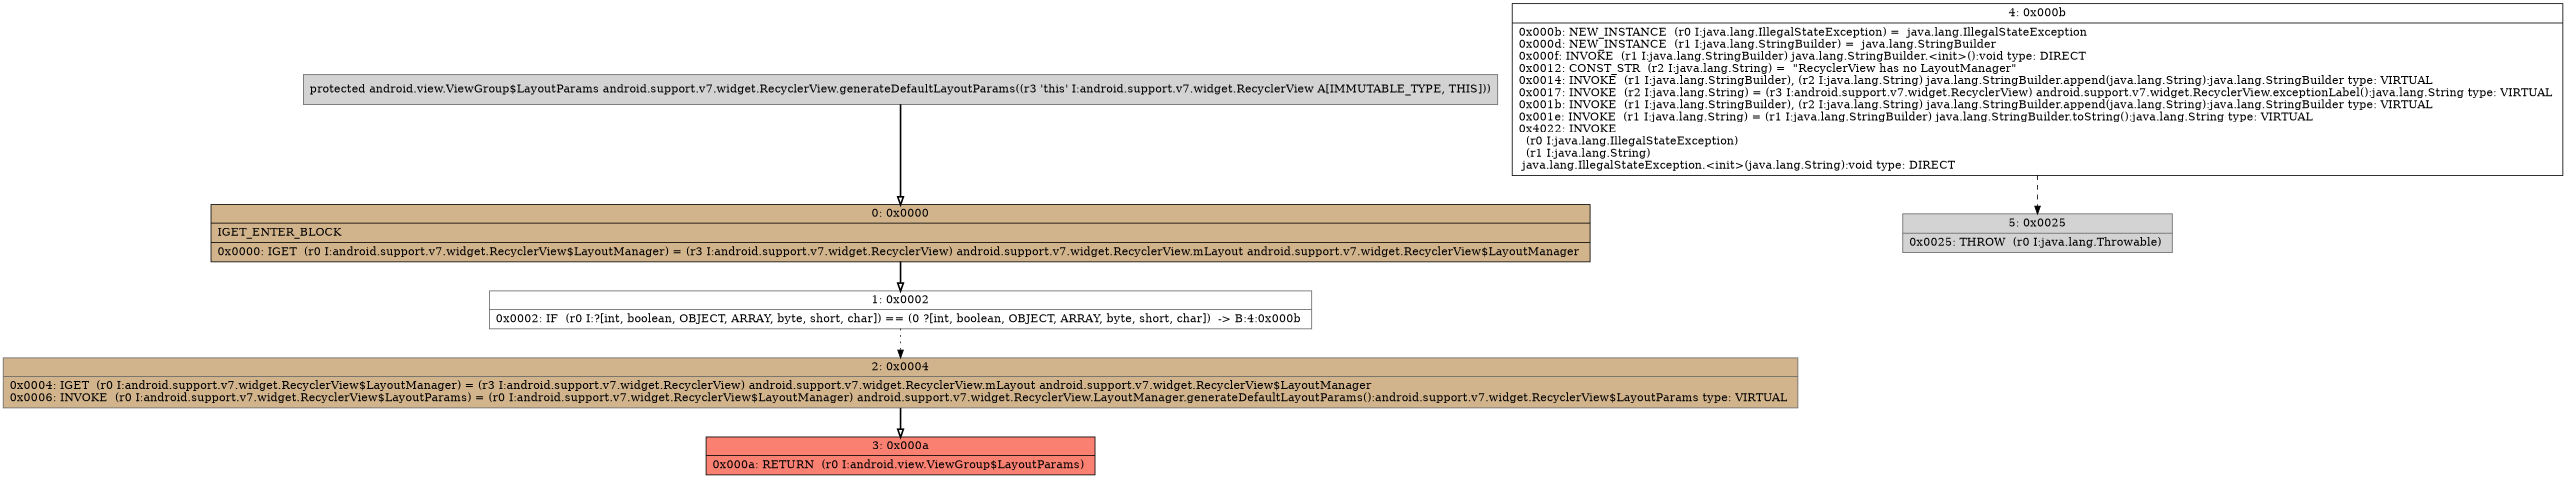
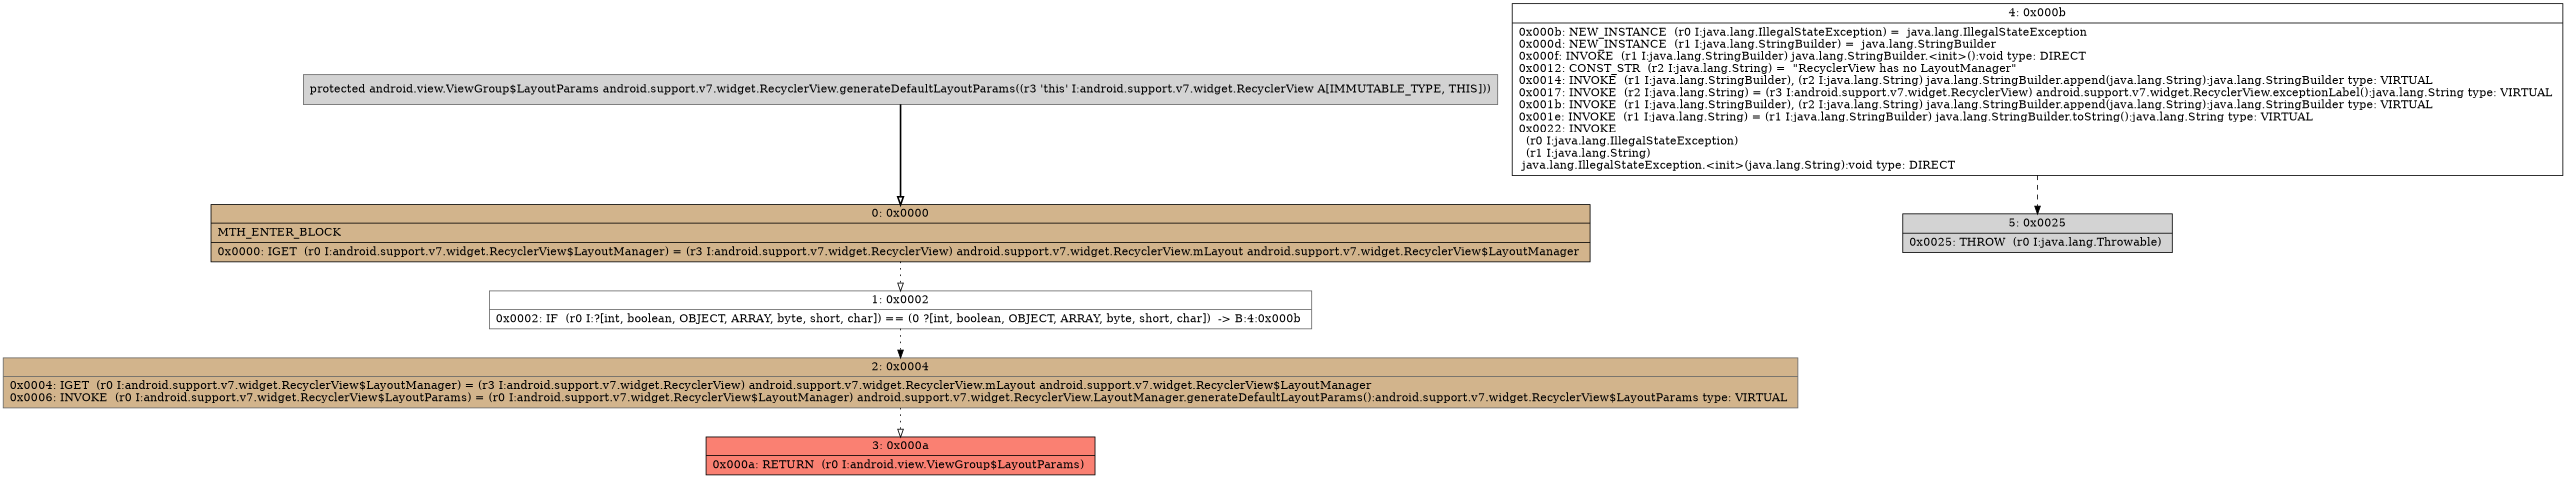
(1572, 129) -> (1572, 129)
(280, 232) -> (280, 232)
(2038, 233) -> (2038, 233)
(901, 272) -> (901, 272)
(901, 419) -> (901, 419)
